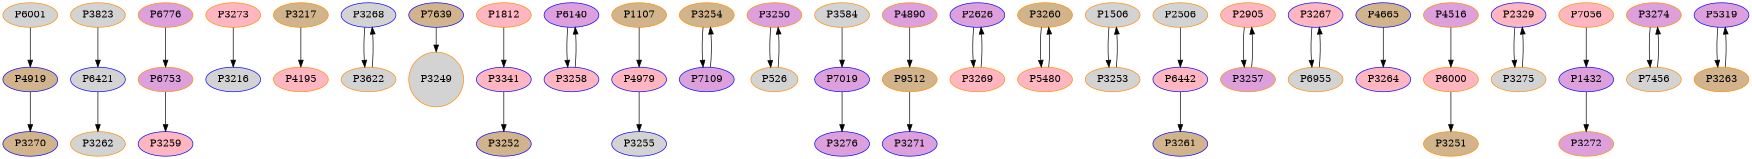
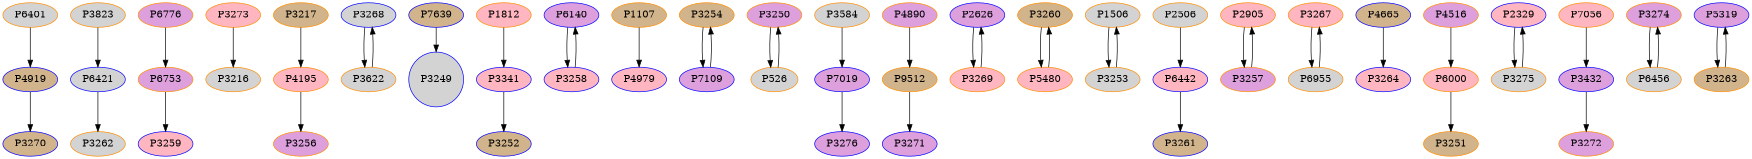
(30, 15) -> (30, 15)
(1316, 15) -> (1316, 15)
(233, 79) -> (233, 79)
(436, 79) -> (436, 79)
(1586, 79) -> (1586, 79)
(1654, 79) -> (1654, 79)
none -> (301, 144)
(639, 144) -> none
